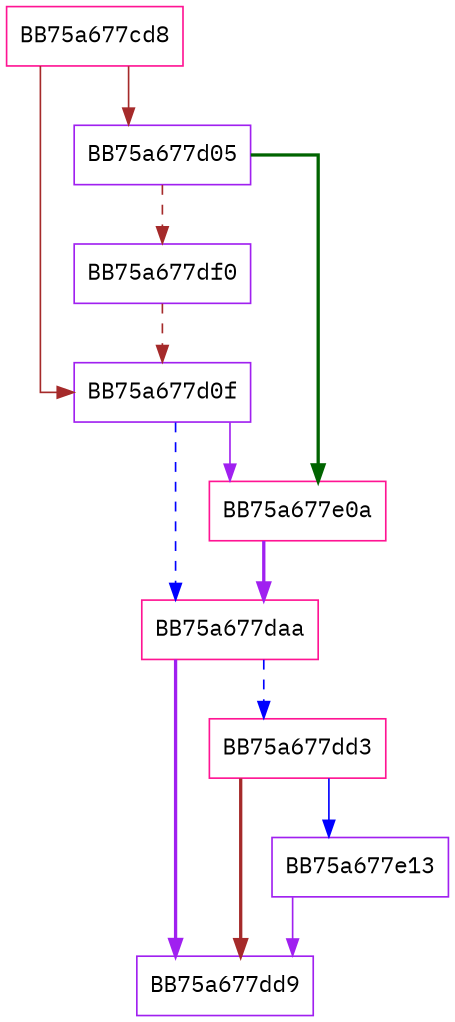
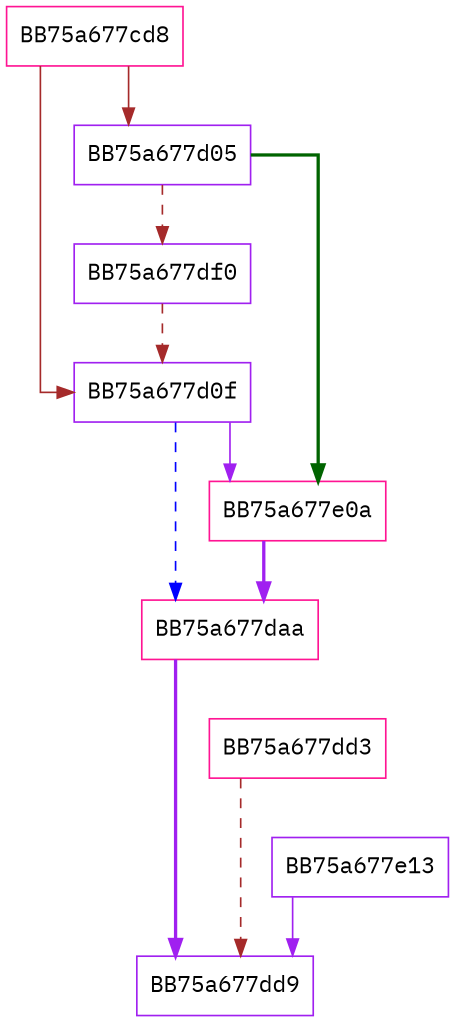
(264, 681) -> none
(329, 799) -> none
(241, 859) -> (241, 859)
